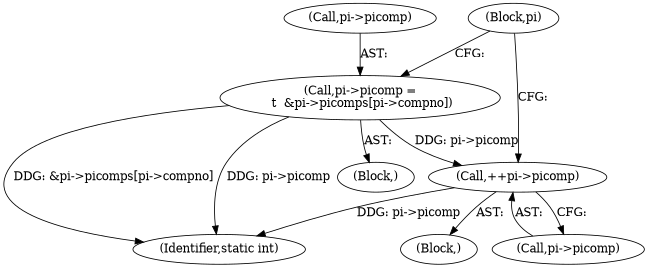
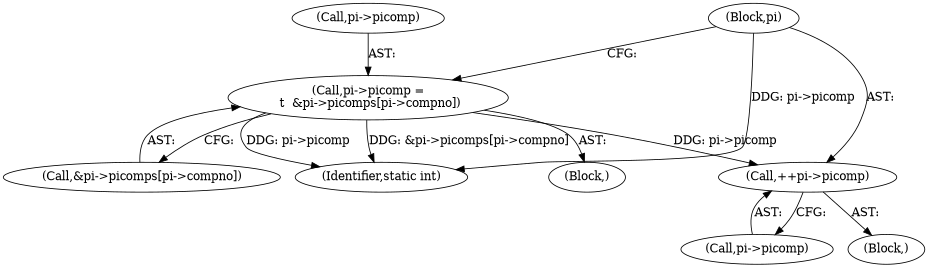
(535, 98) -> (882, 98)
none -> (142, 177)
(359, 207) -> (661, 159)
